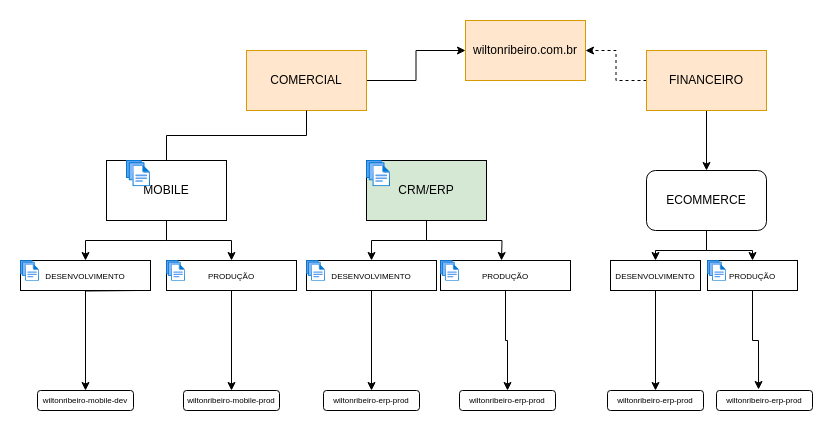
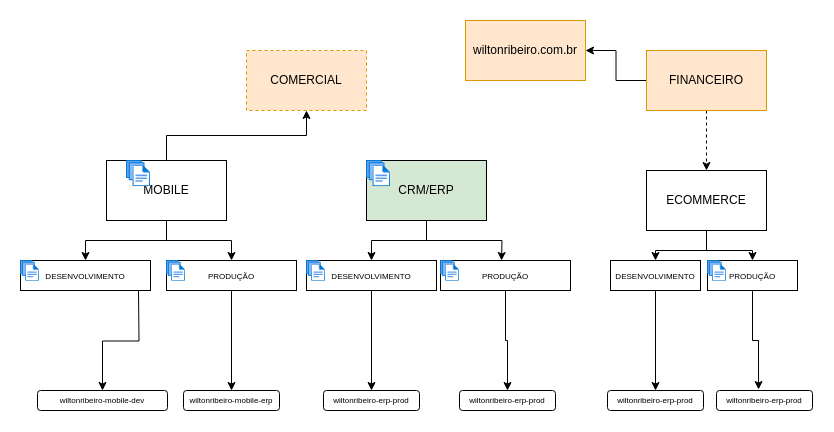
(416, 69) -> none
(616, 69) -> (616, 69)
(307, 81) -> (307, 81)
(307, 115) -> (307, 118)
(707, 138) -> (707, 138)
(707, 201) -> (707, 201)
(86, 401) -> (103, 401)
(232, 401) -> (232, 401)
